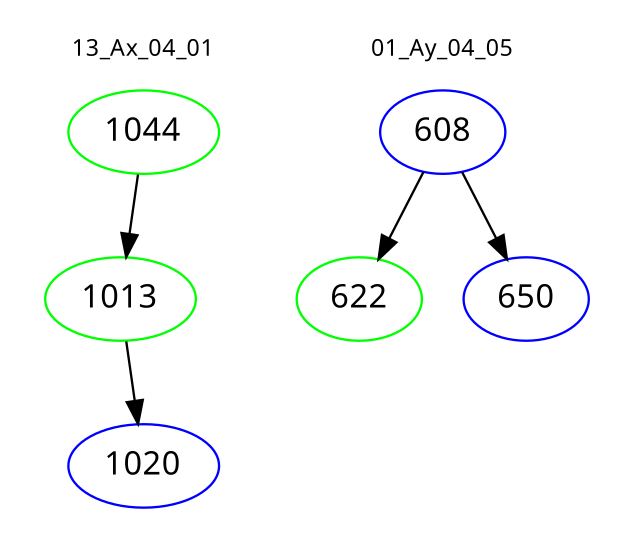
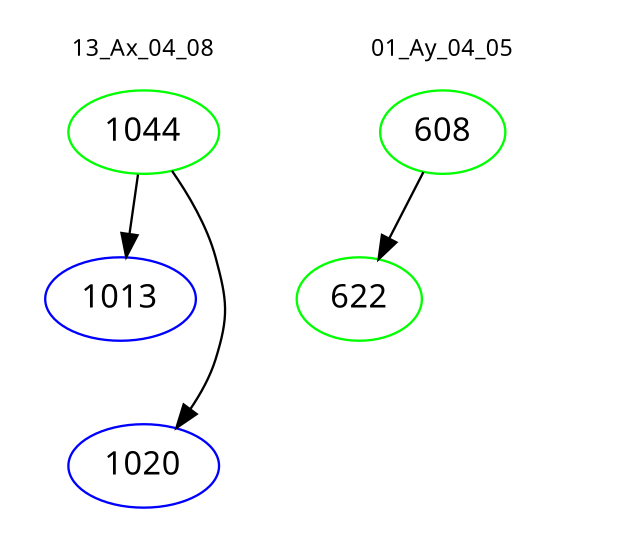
(144, 50) -> (144, 50)
(443, 132) -> (443, 132)
(121, 299) -> (121, 299)
(526, 299) -> none
(131, 371) -> (223, 288)
